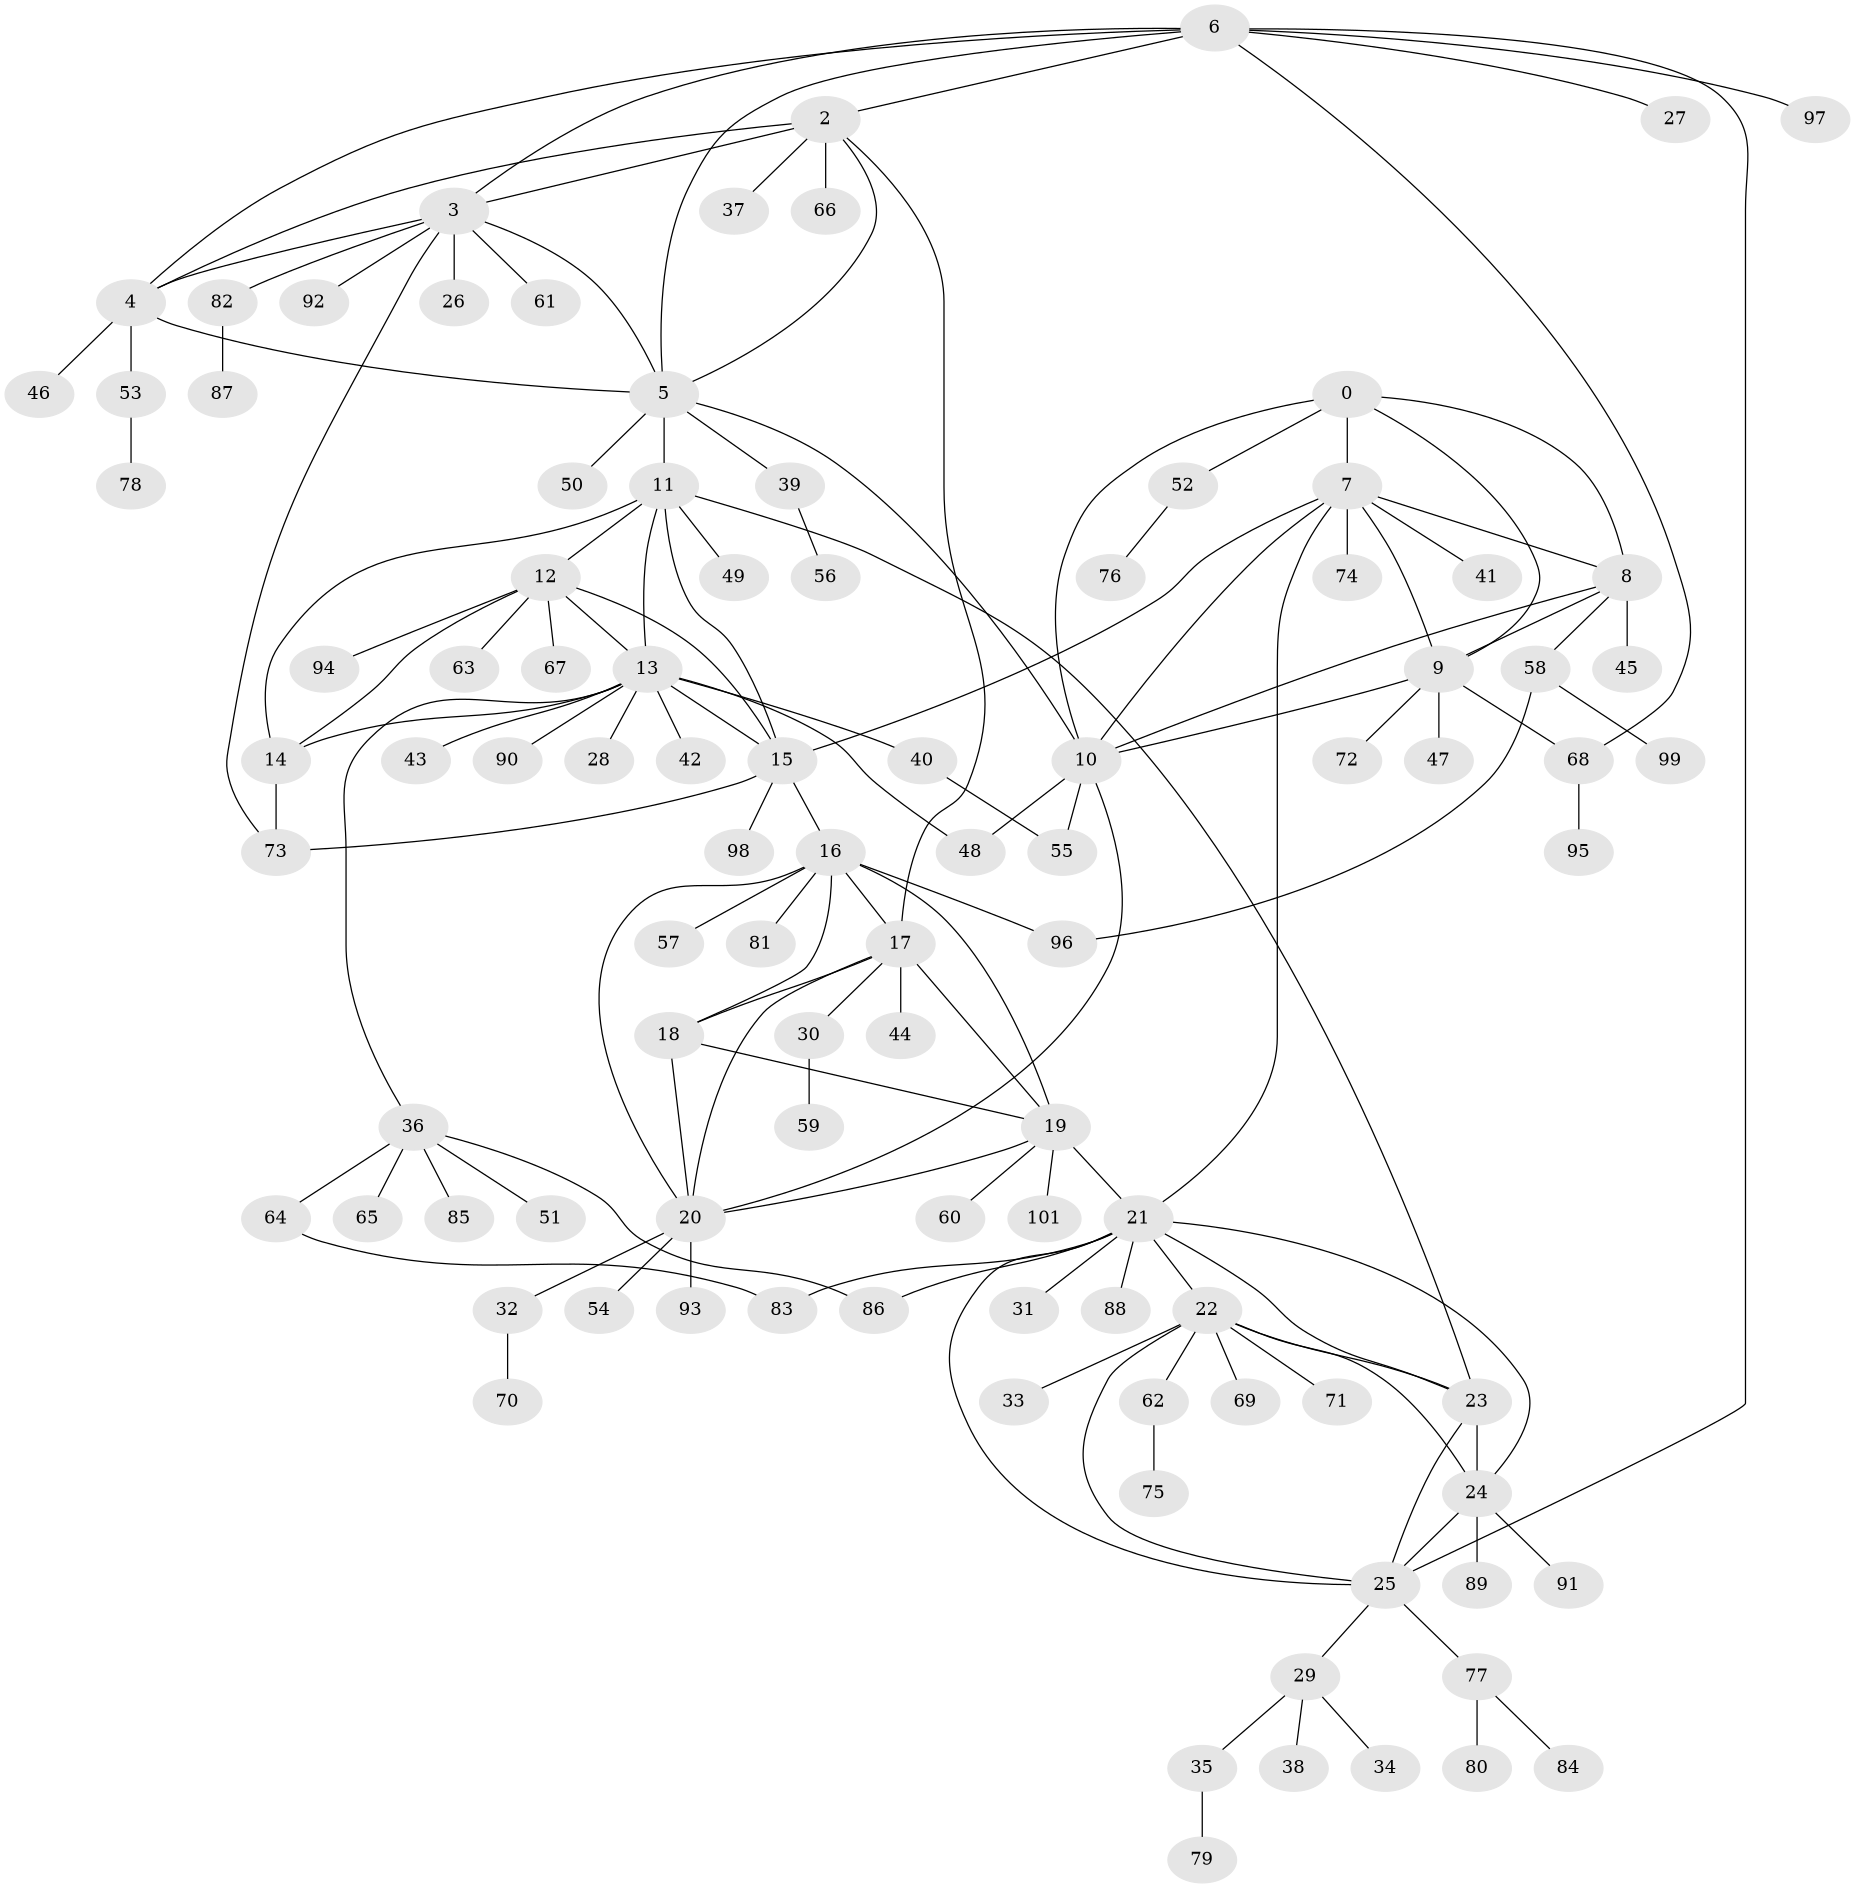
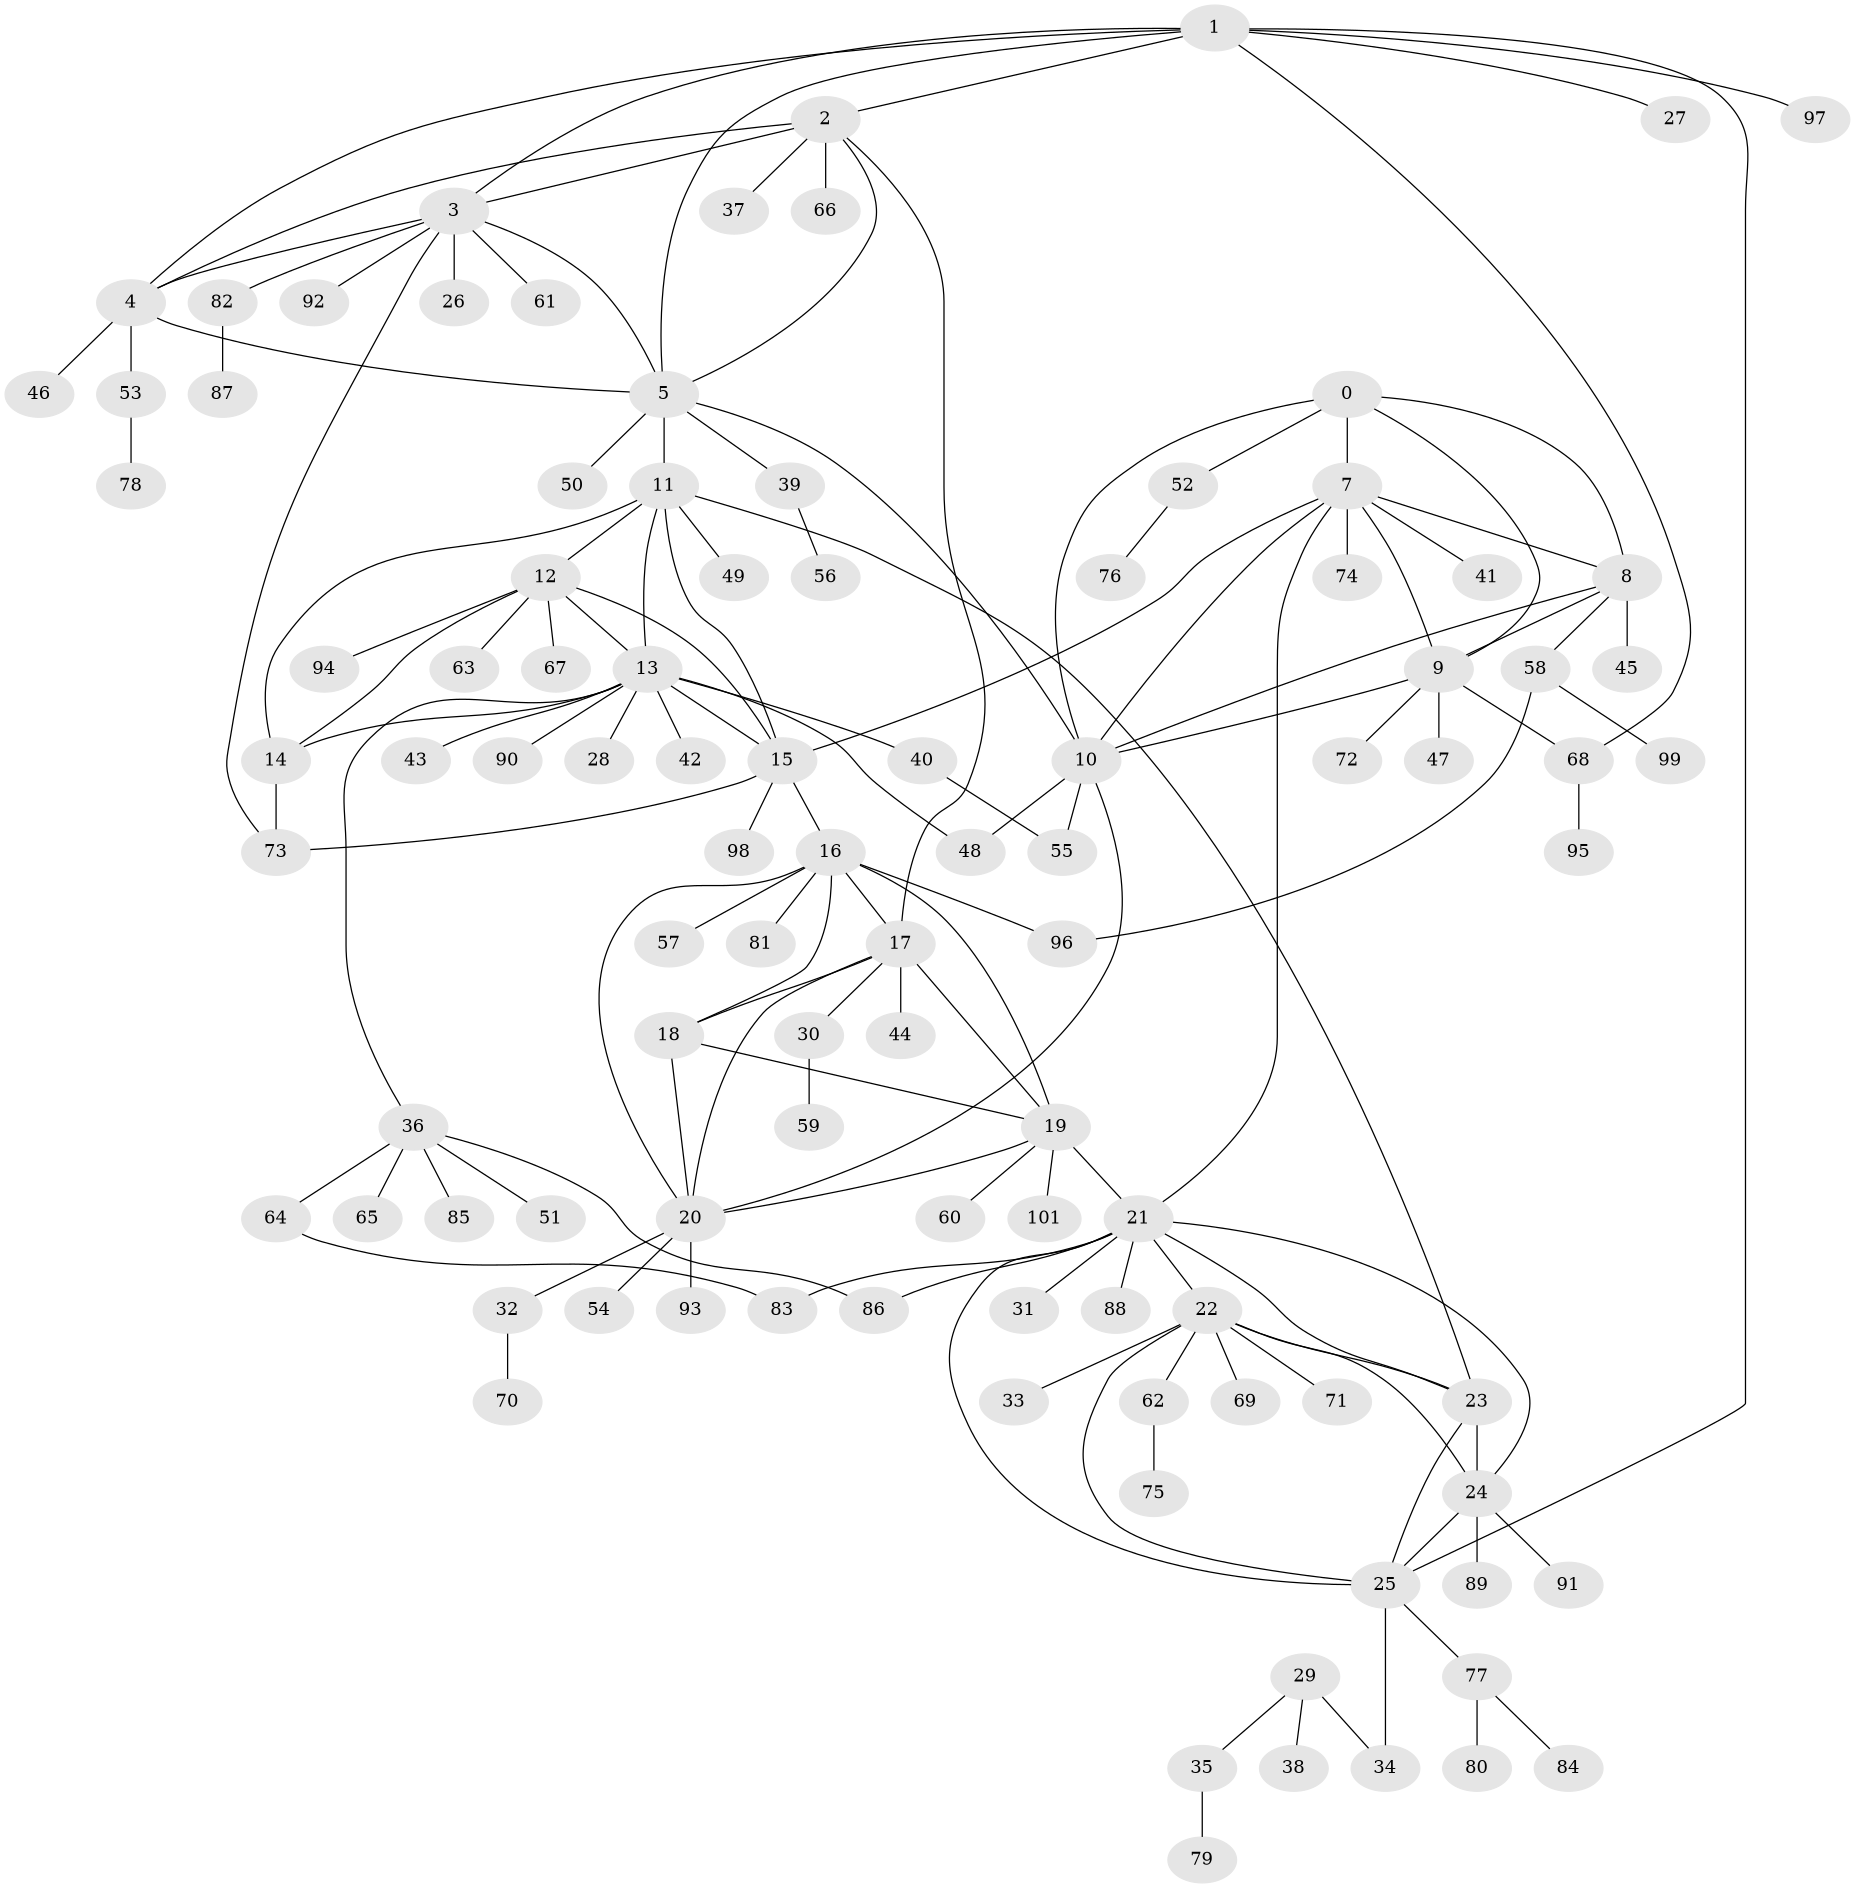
(1215, 28) -> (1215, 28)
(1345, 1631) -> (1385, 1677)
